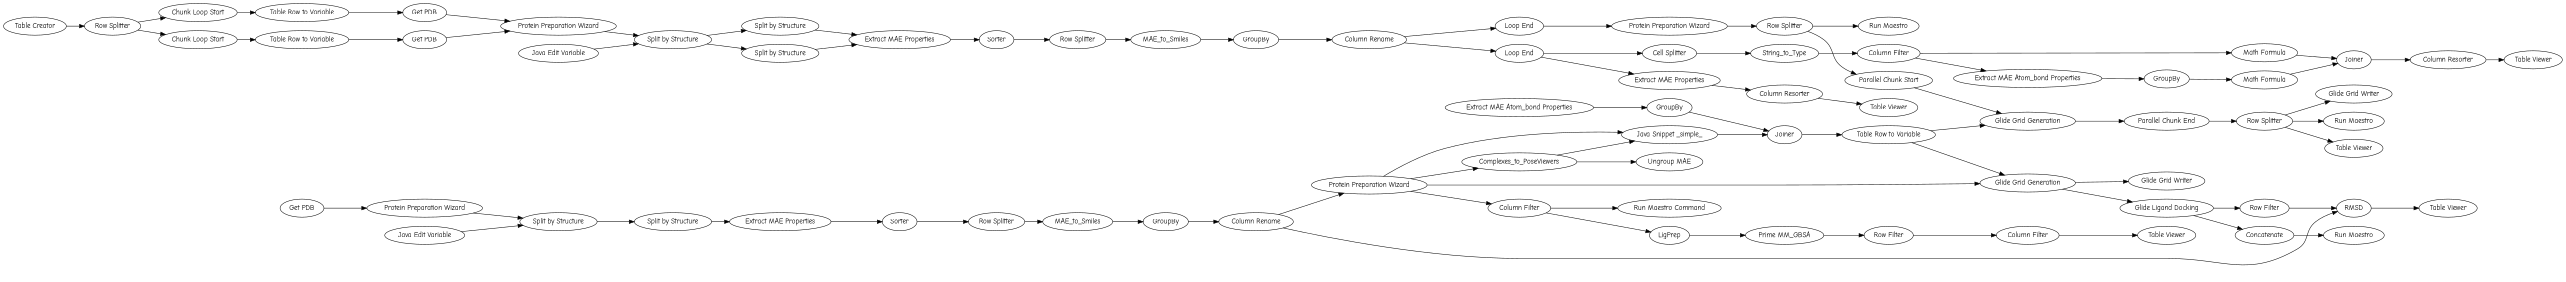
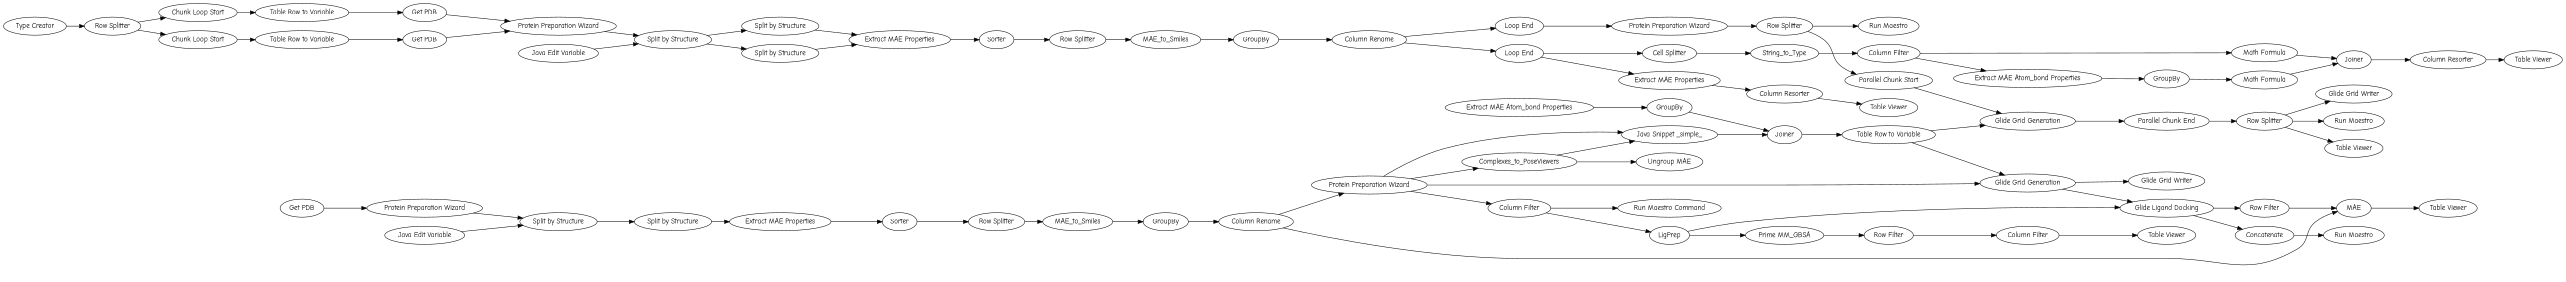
(35, 26) -> (35, 26)
(2354, 208) -> (2354, 208)
none -> (1901, 211)
